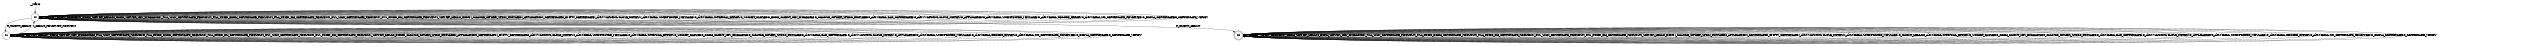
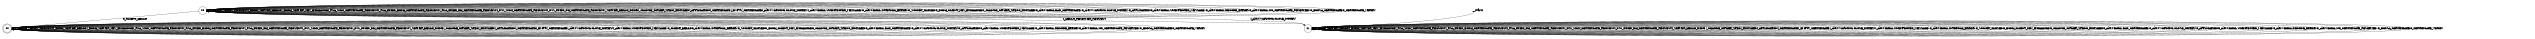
(35, 9) -> (1398, 23)
(19, 26) -> (1273, 19)
